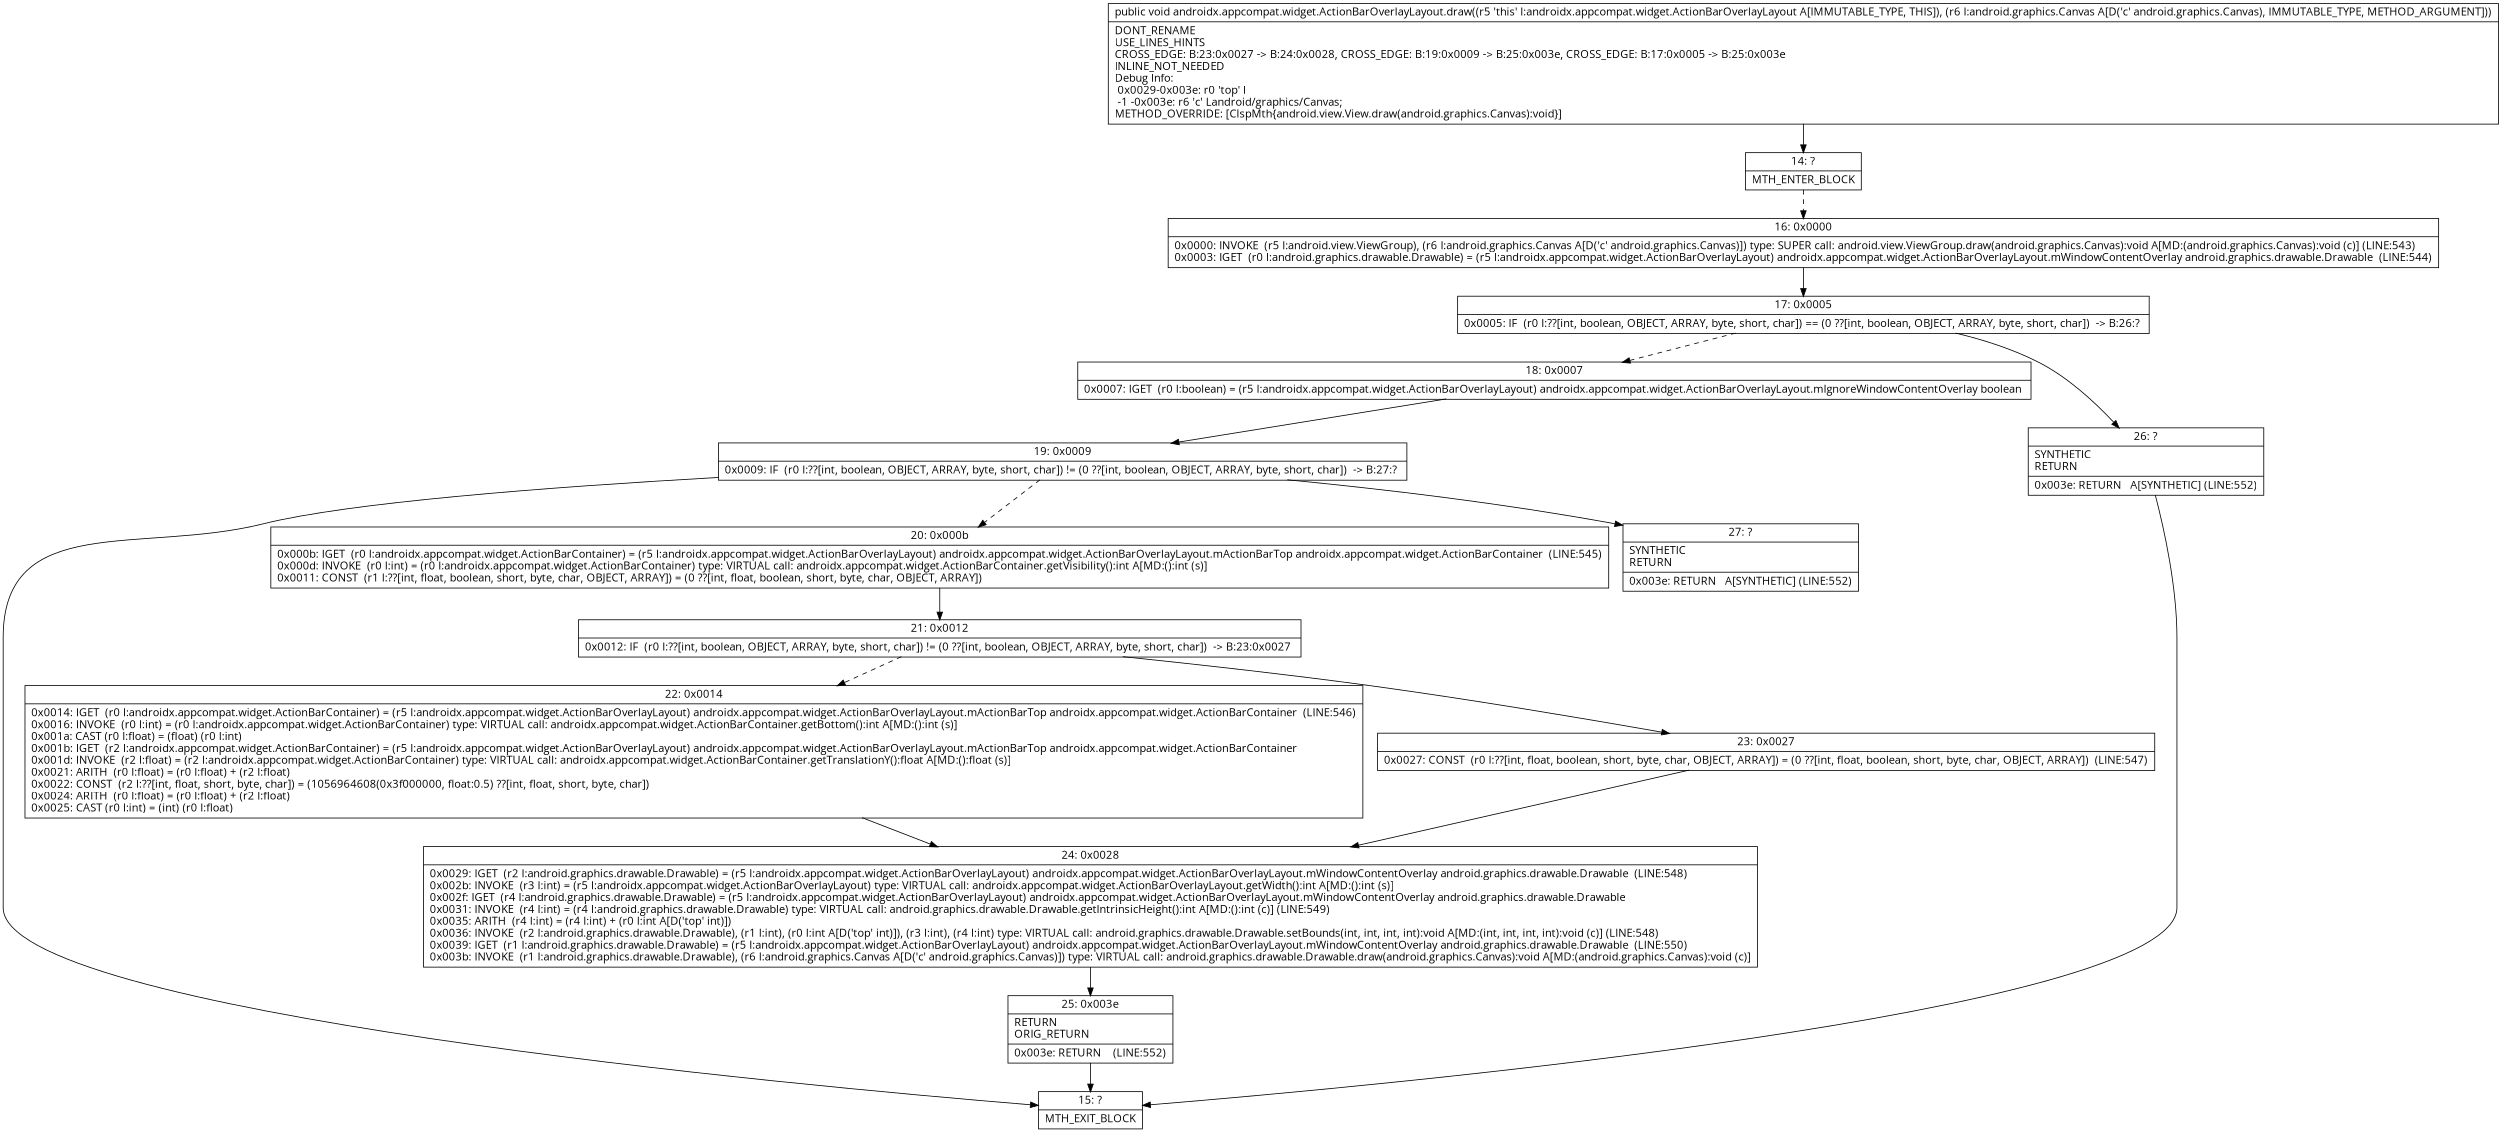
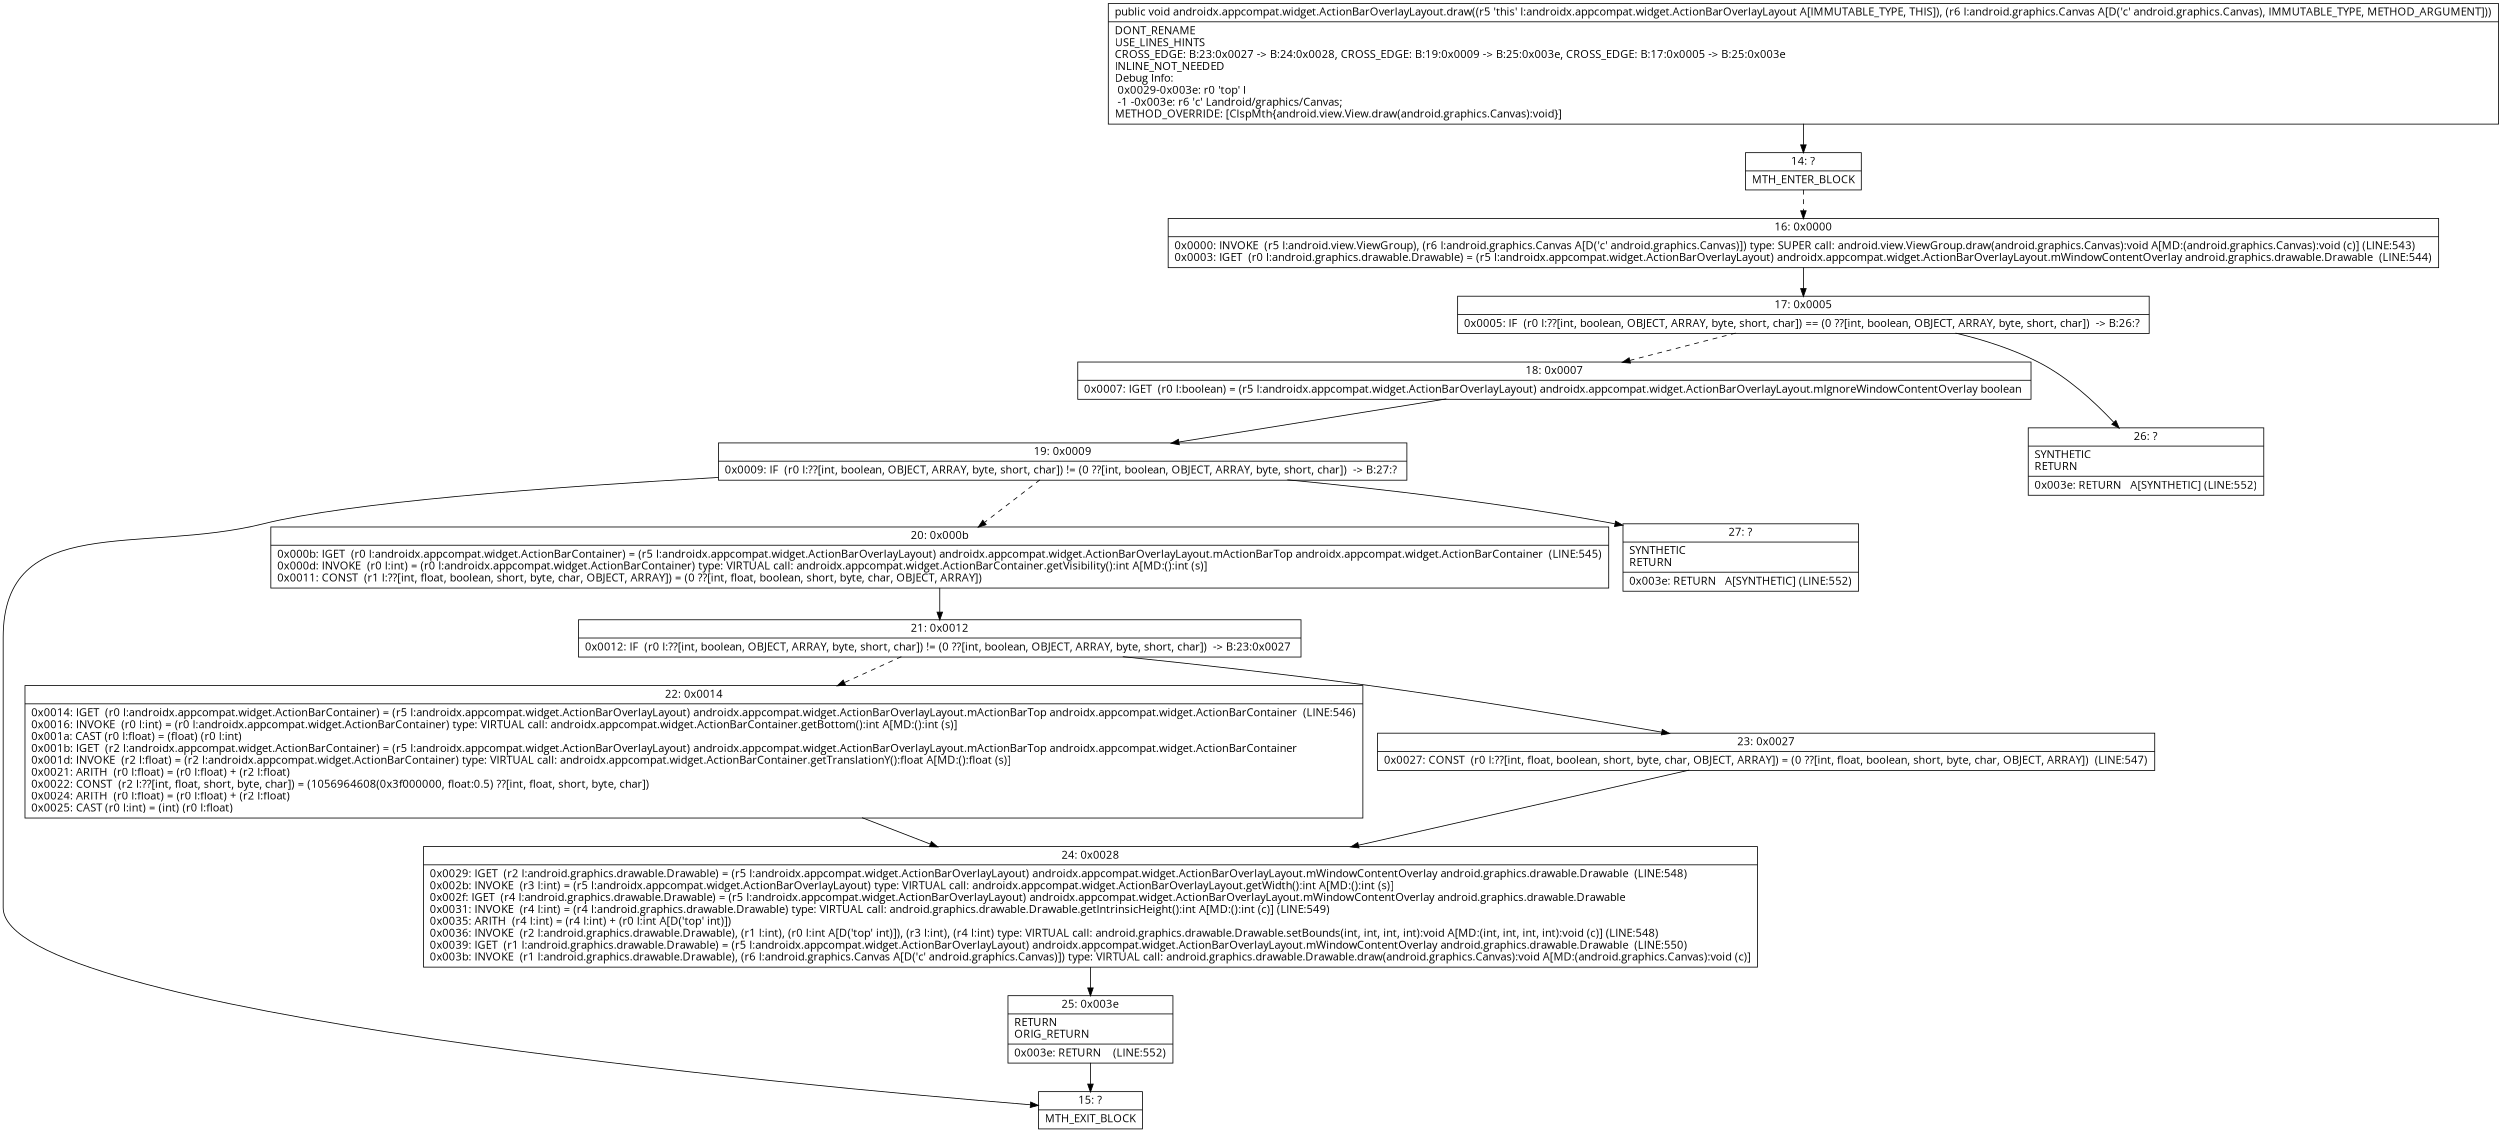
(1882, 1016) -> none
